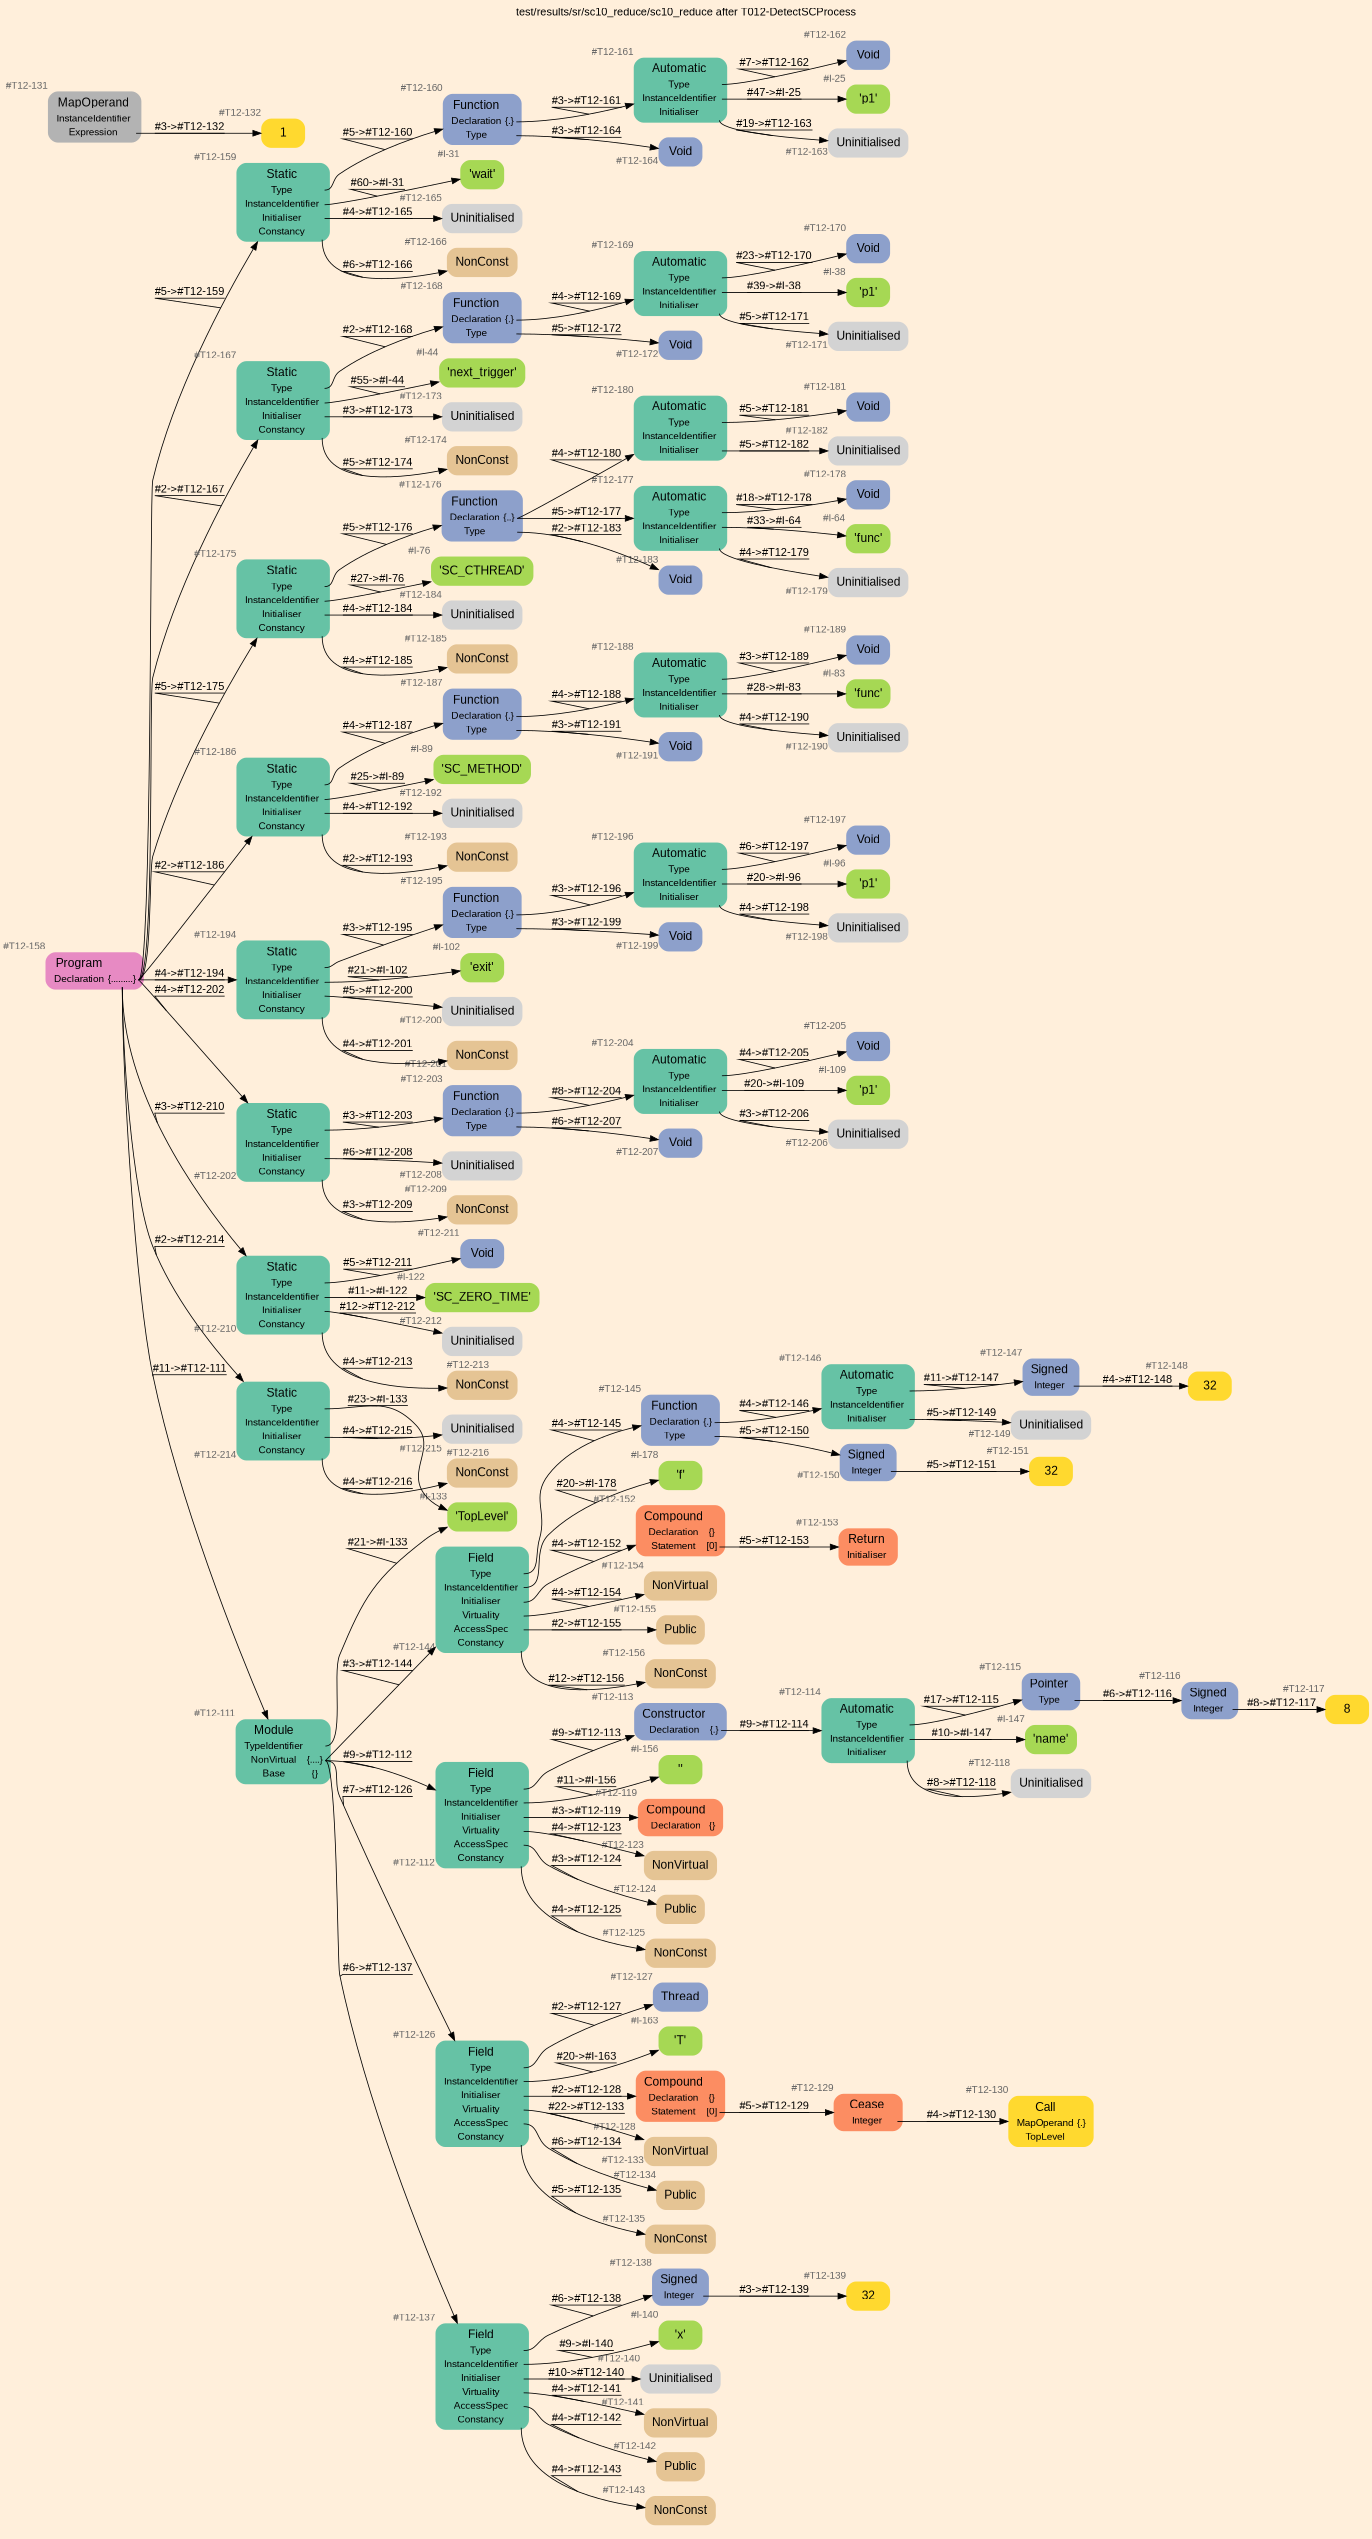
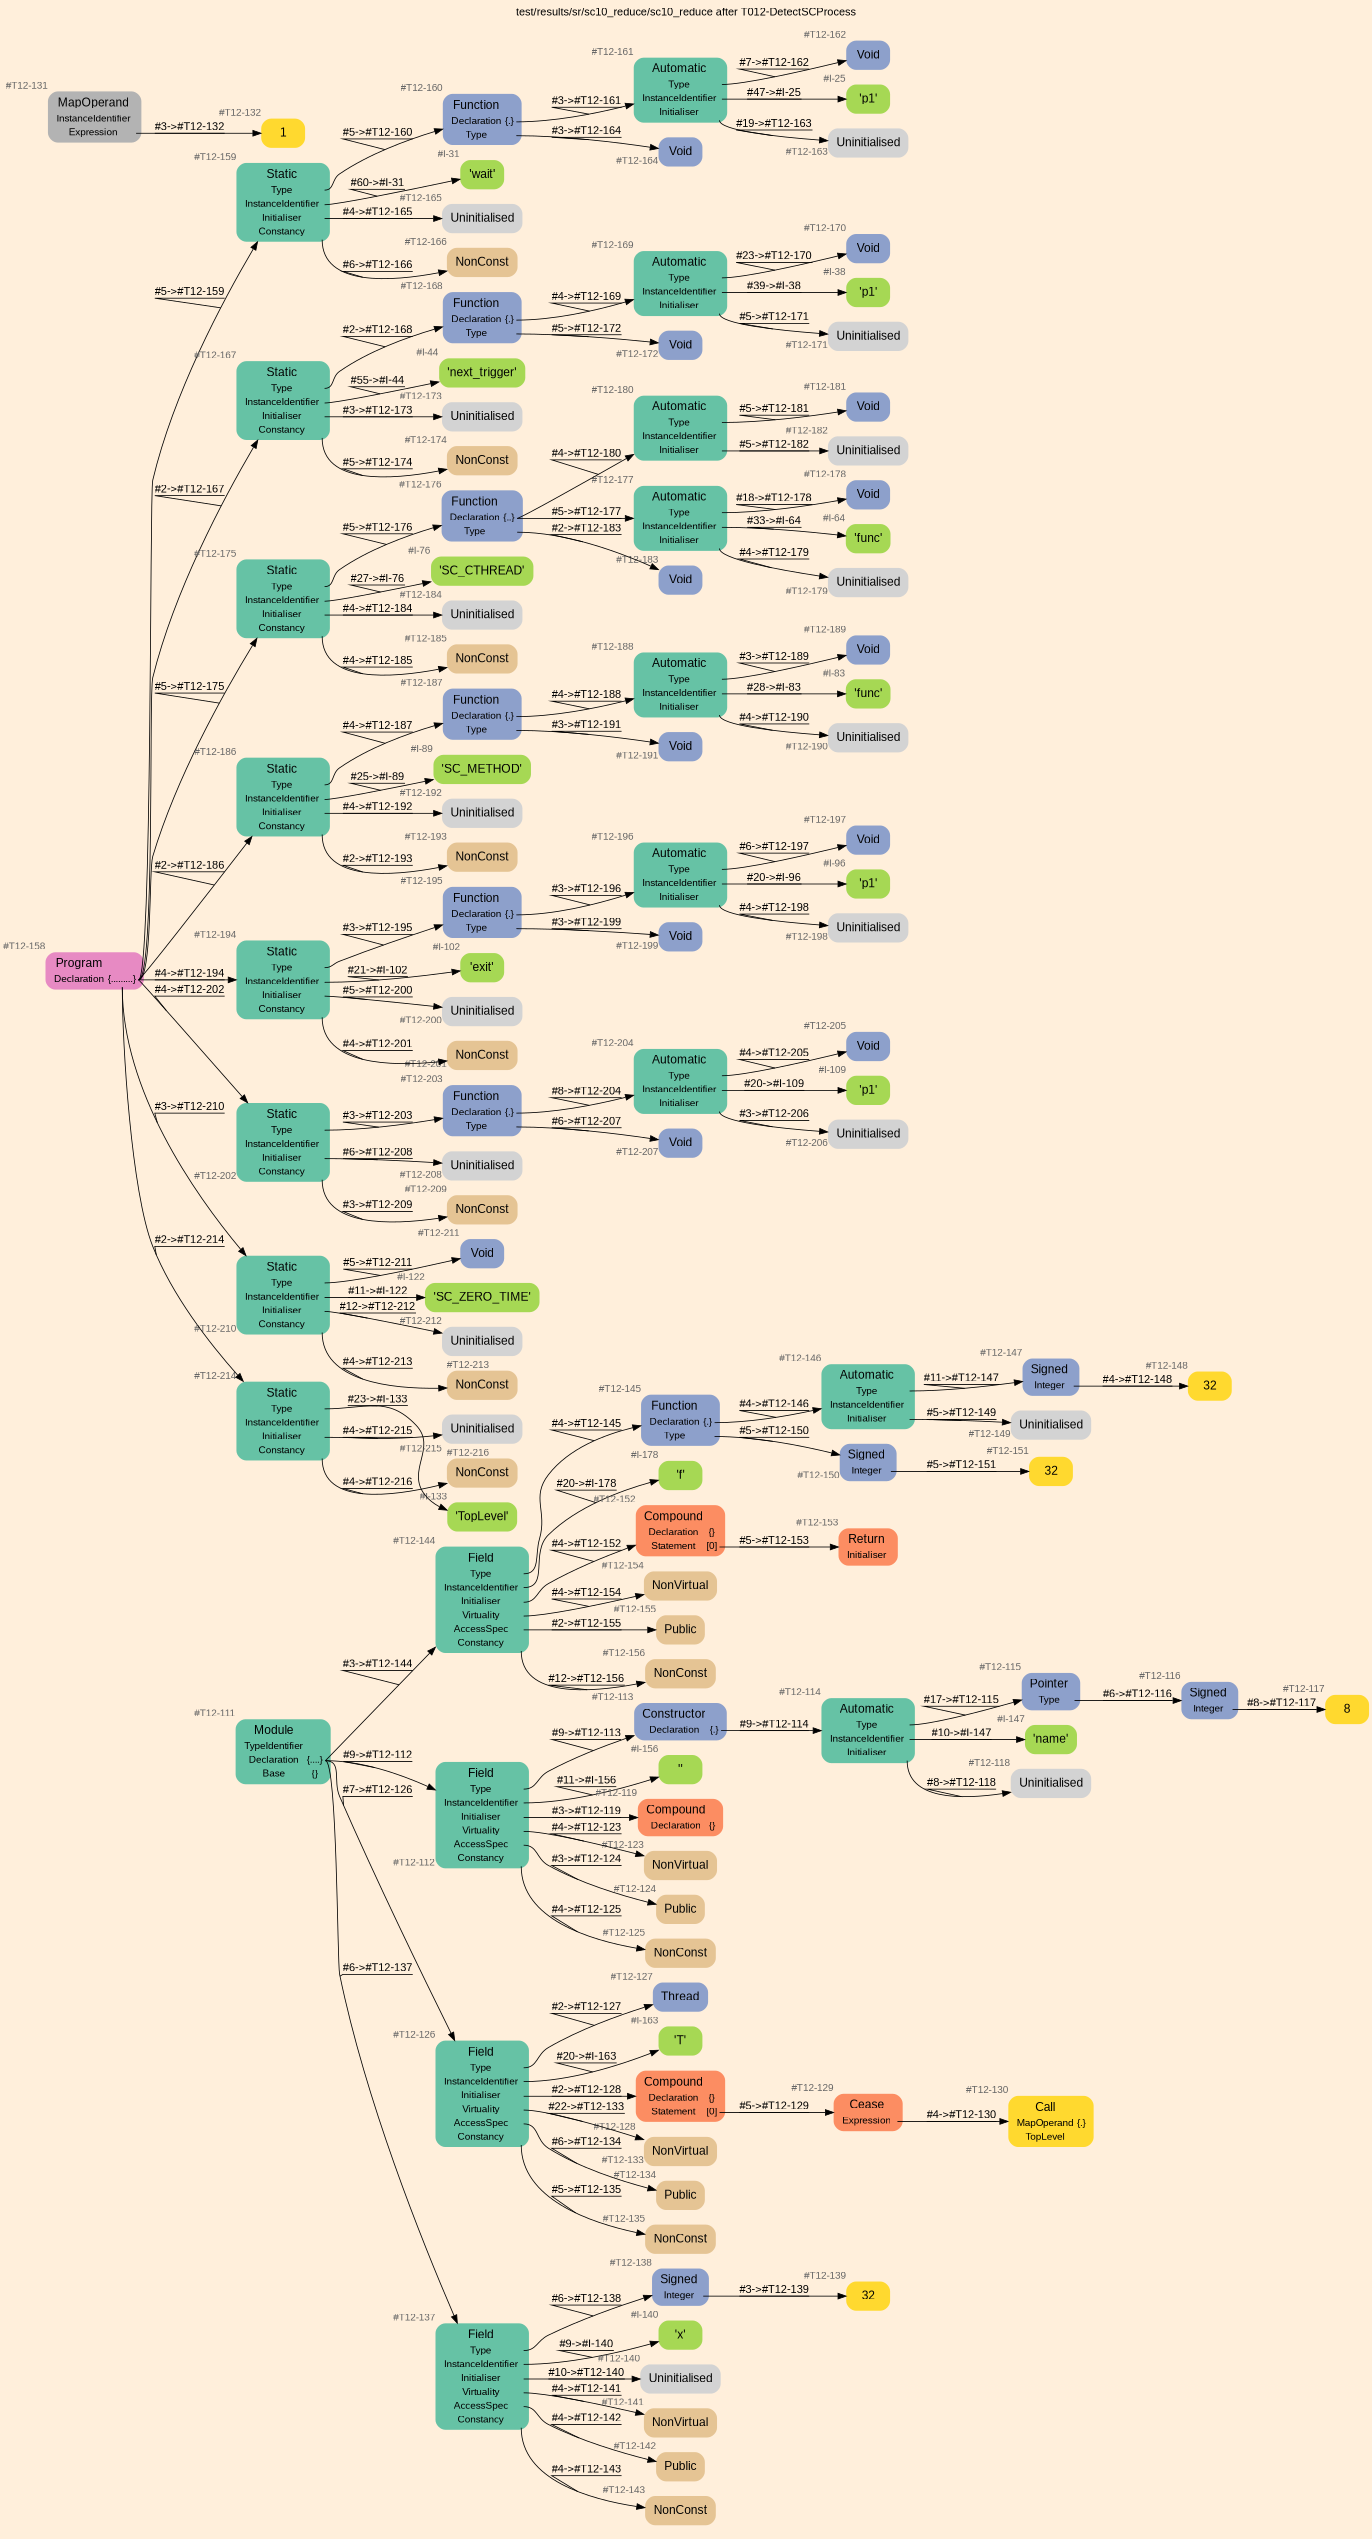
(150, 1358) -> none
(353, 1624) -> none
(274, 1760) -> (274, 1760)
(867, 2121) -> (867, 2121)
